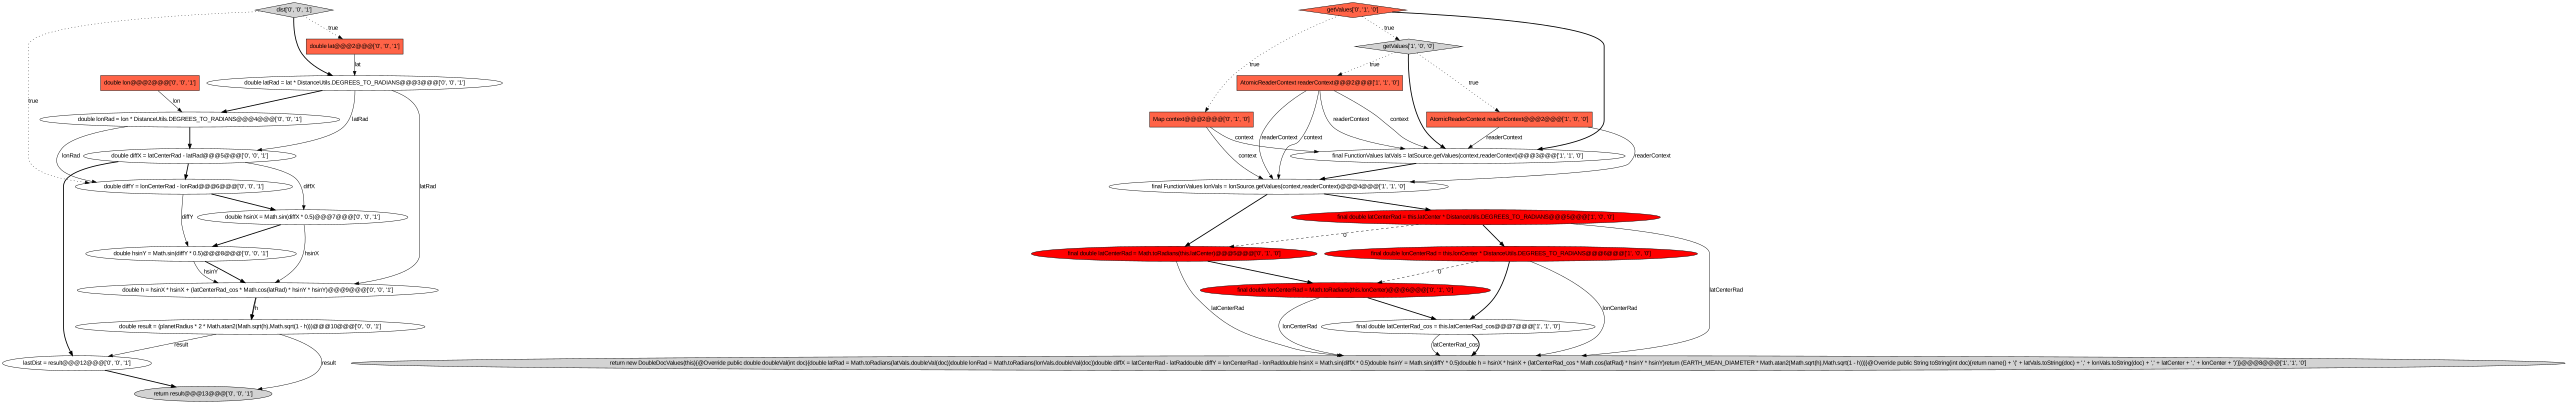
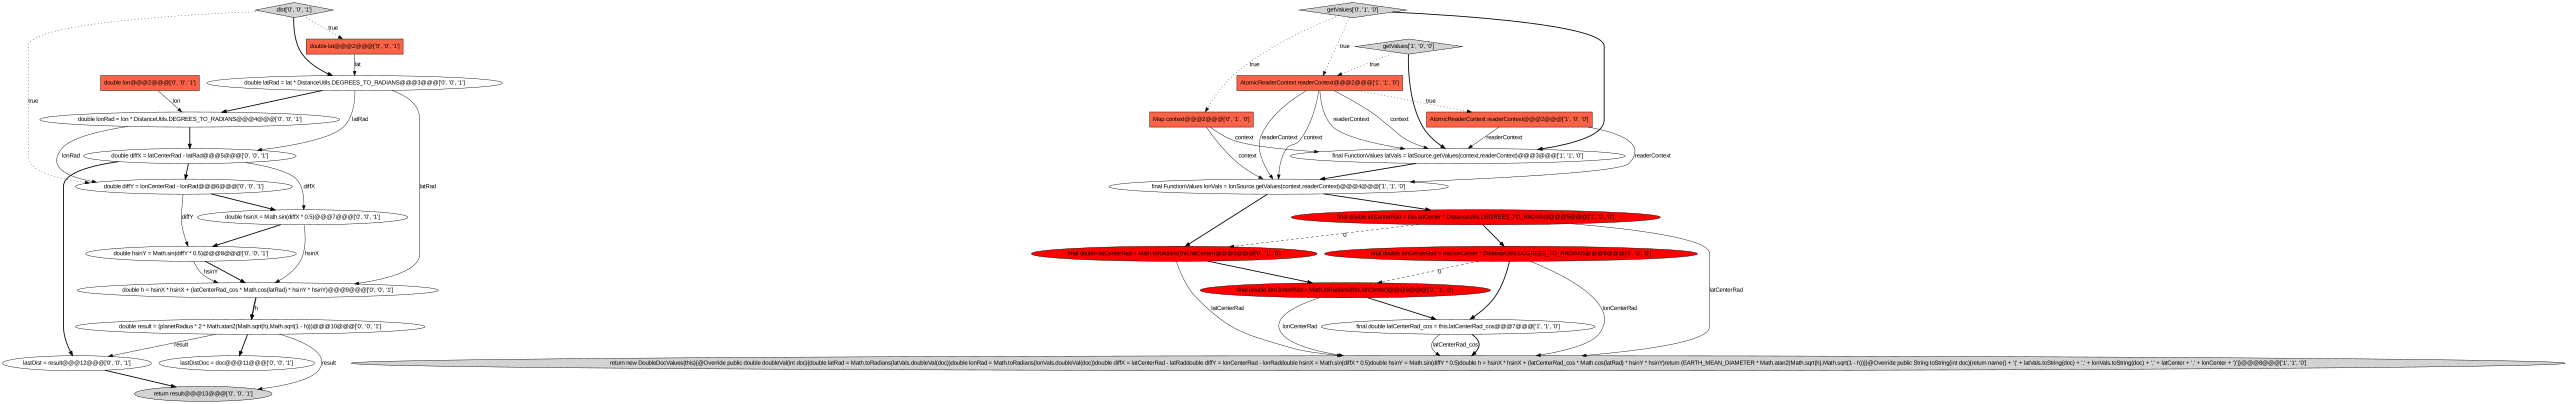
(1353, 10) -> (1353, 10)
(1379, 27) -> (1337, 44)
(1456, 81) -> (1410, 100)
none -> (237, 363)
